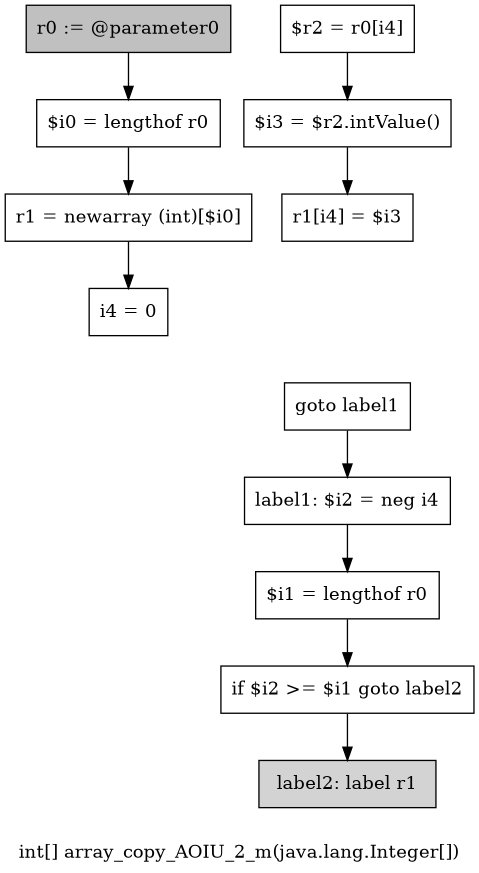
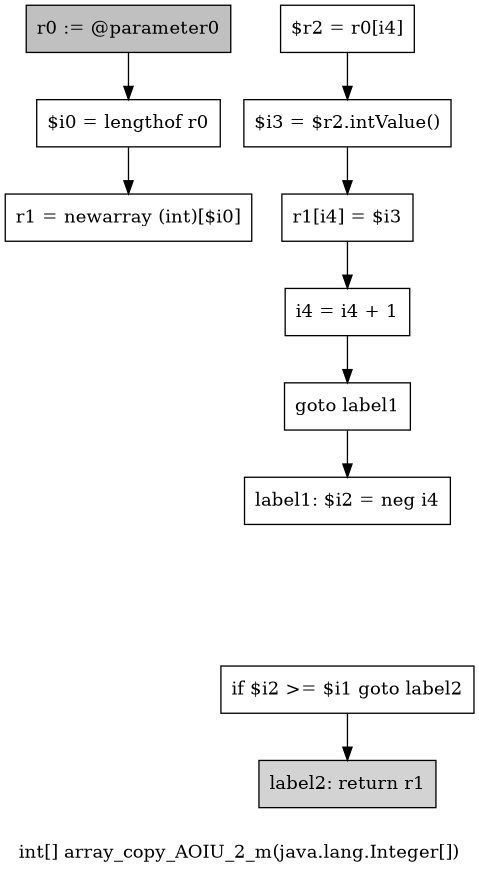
(128, 312) -> none
none -> (347, 312)
(347, 595) -> none
(347, 784) -> (347, 784)
